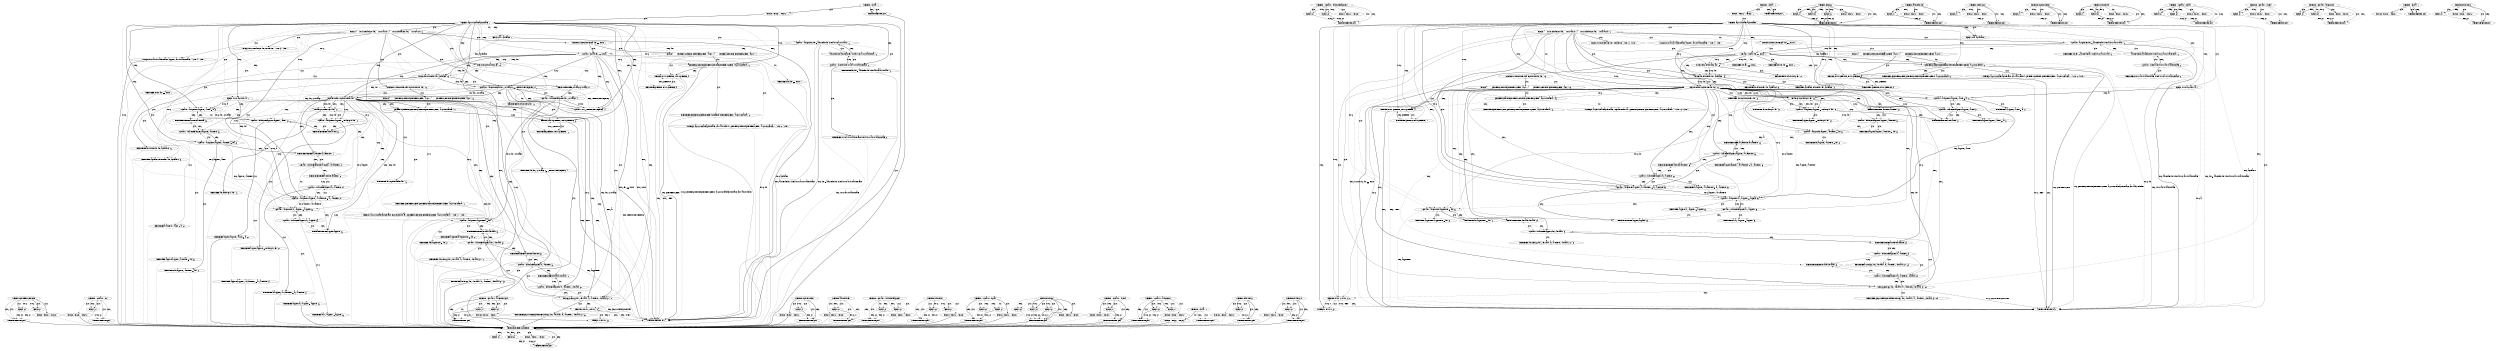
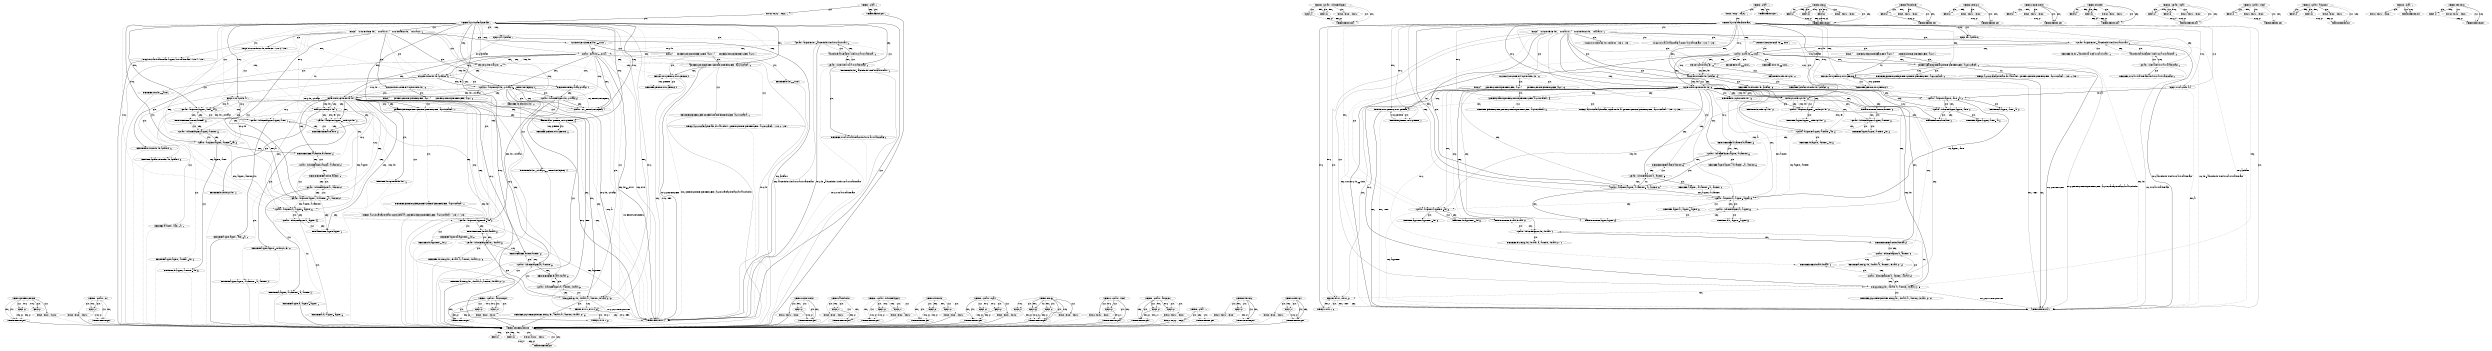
(581, 104) -> (580, 104)
